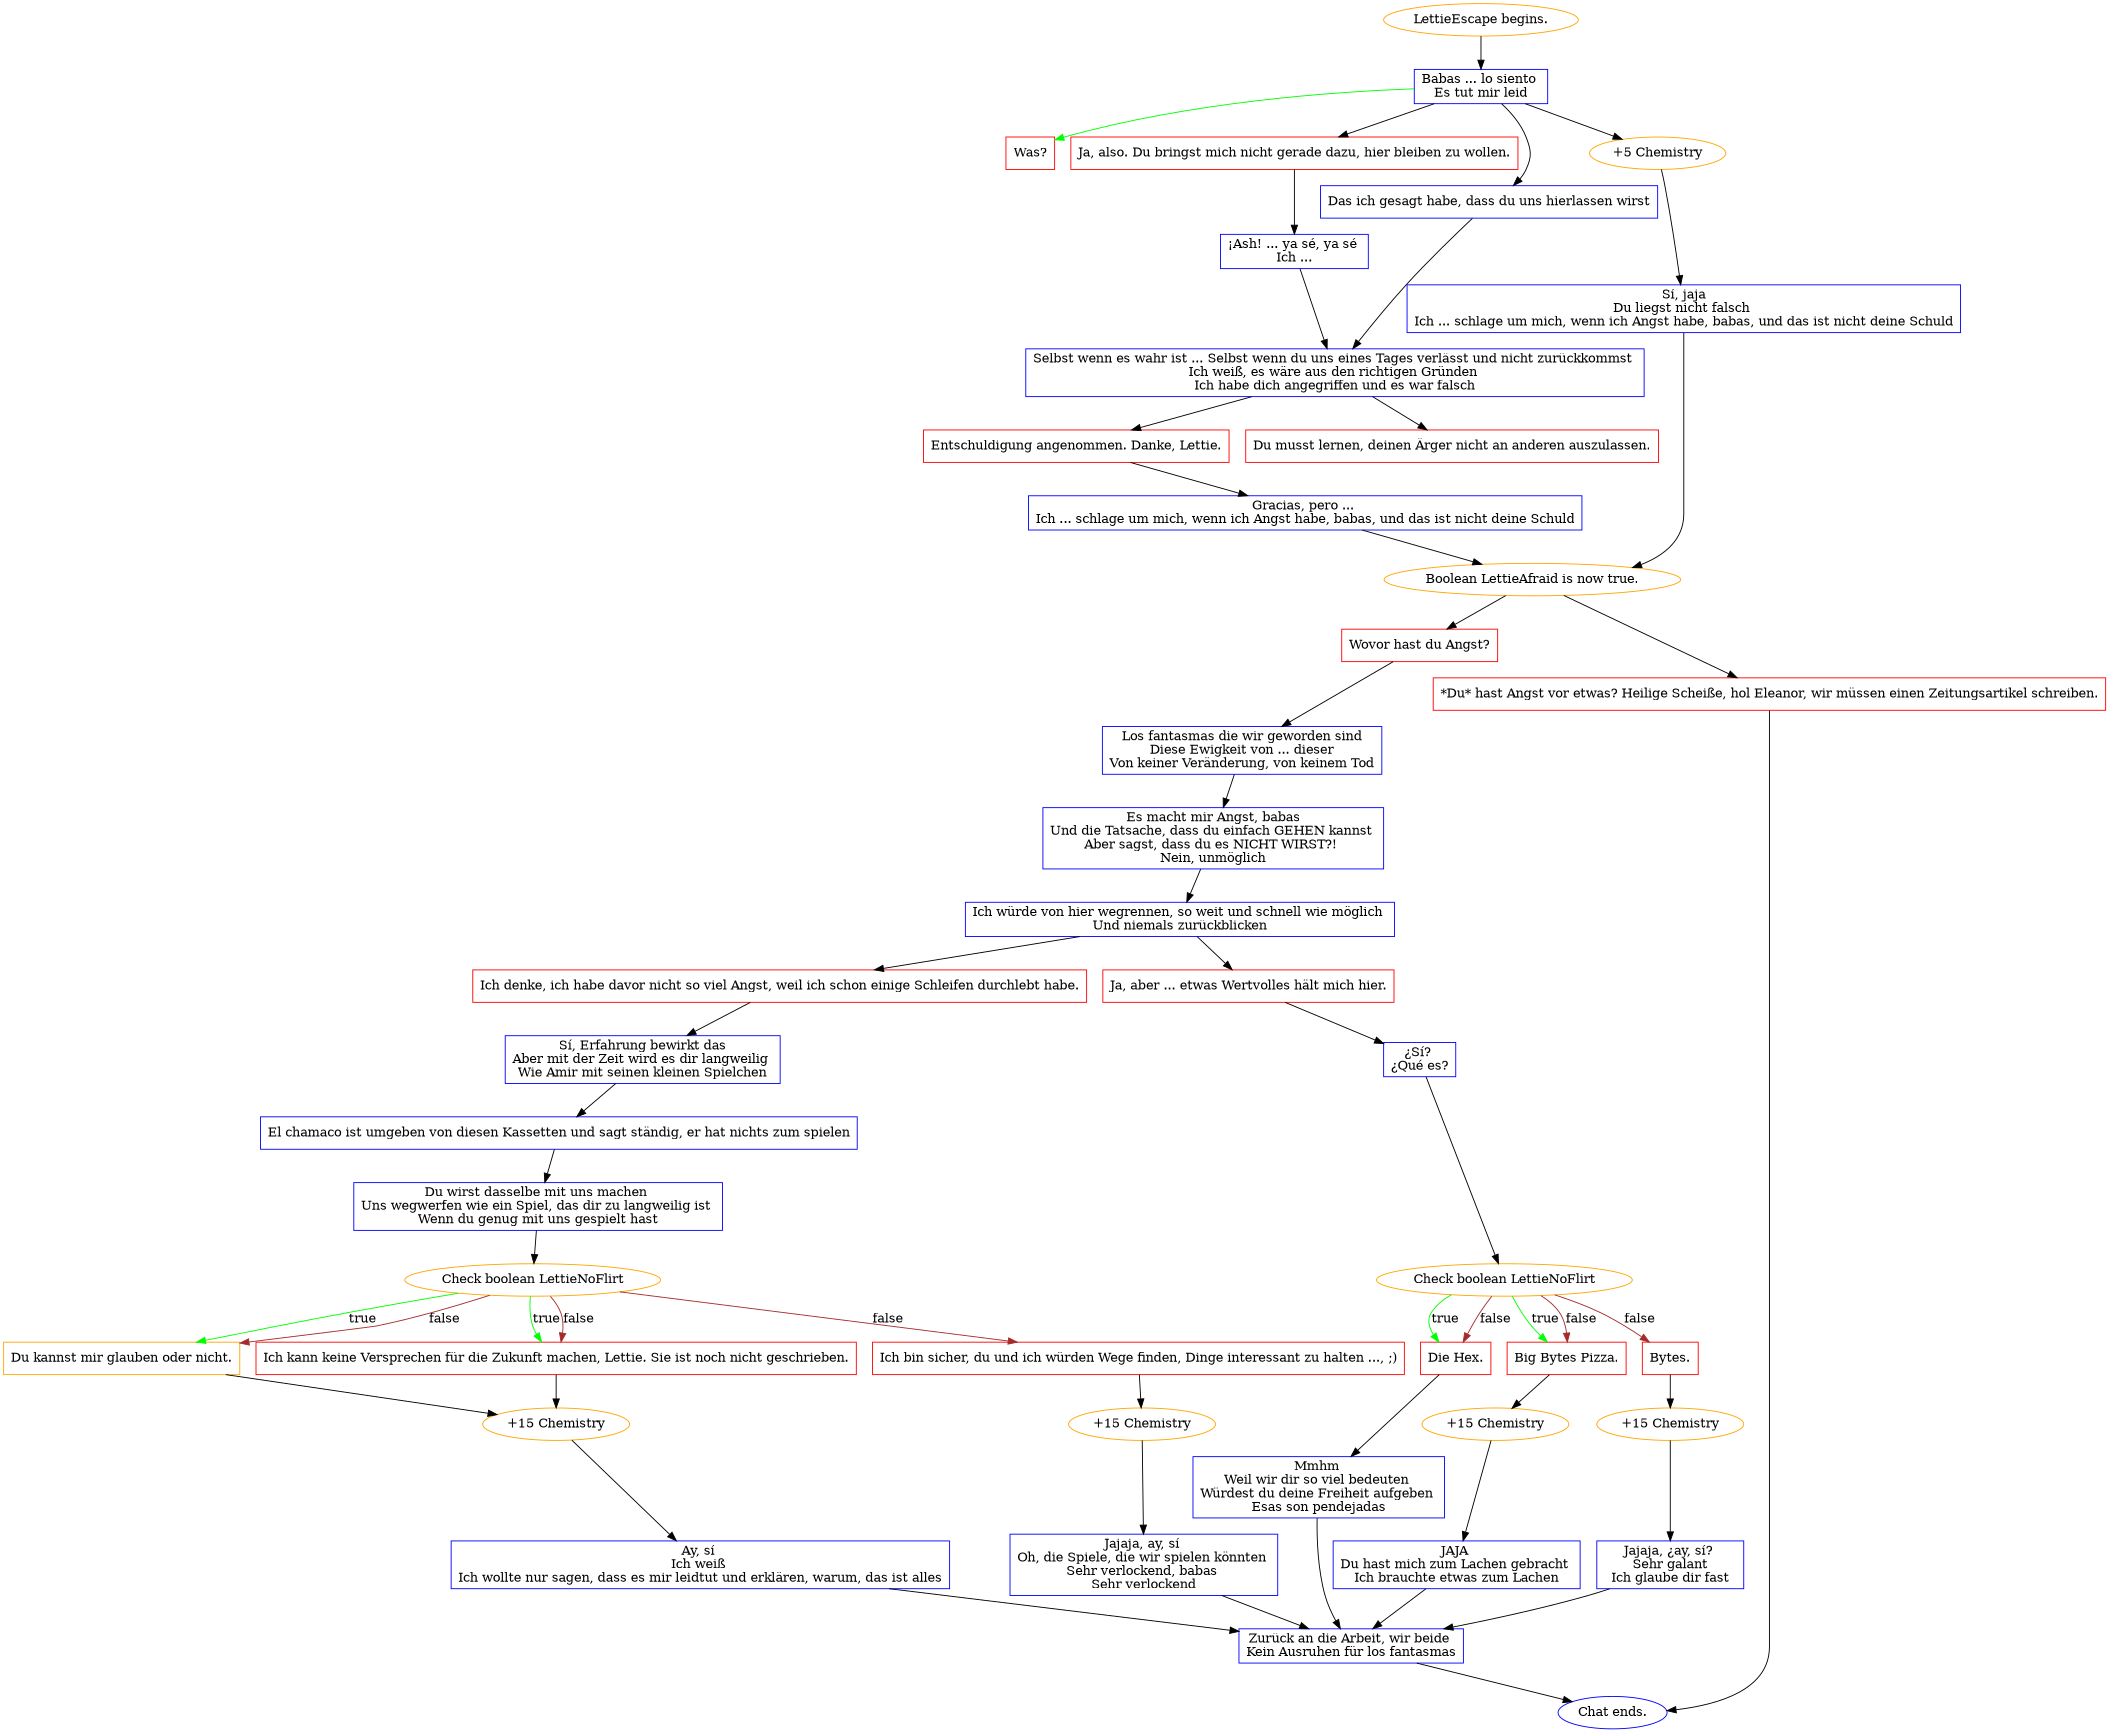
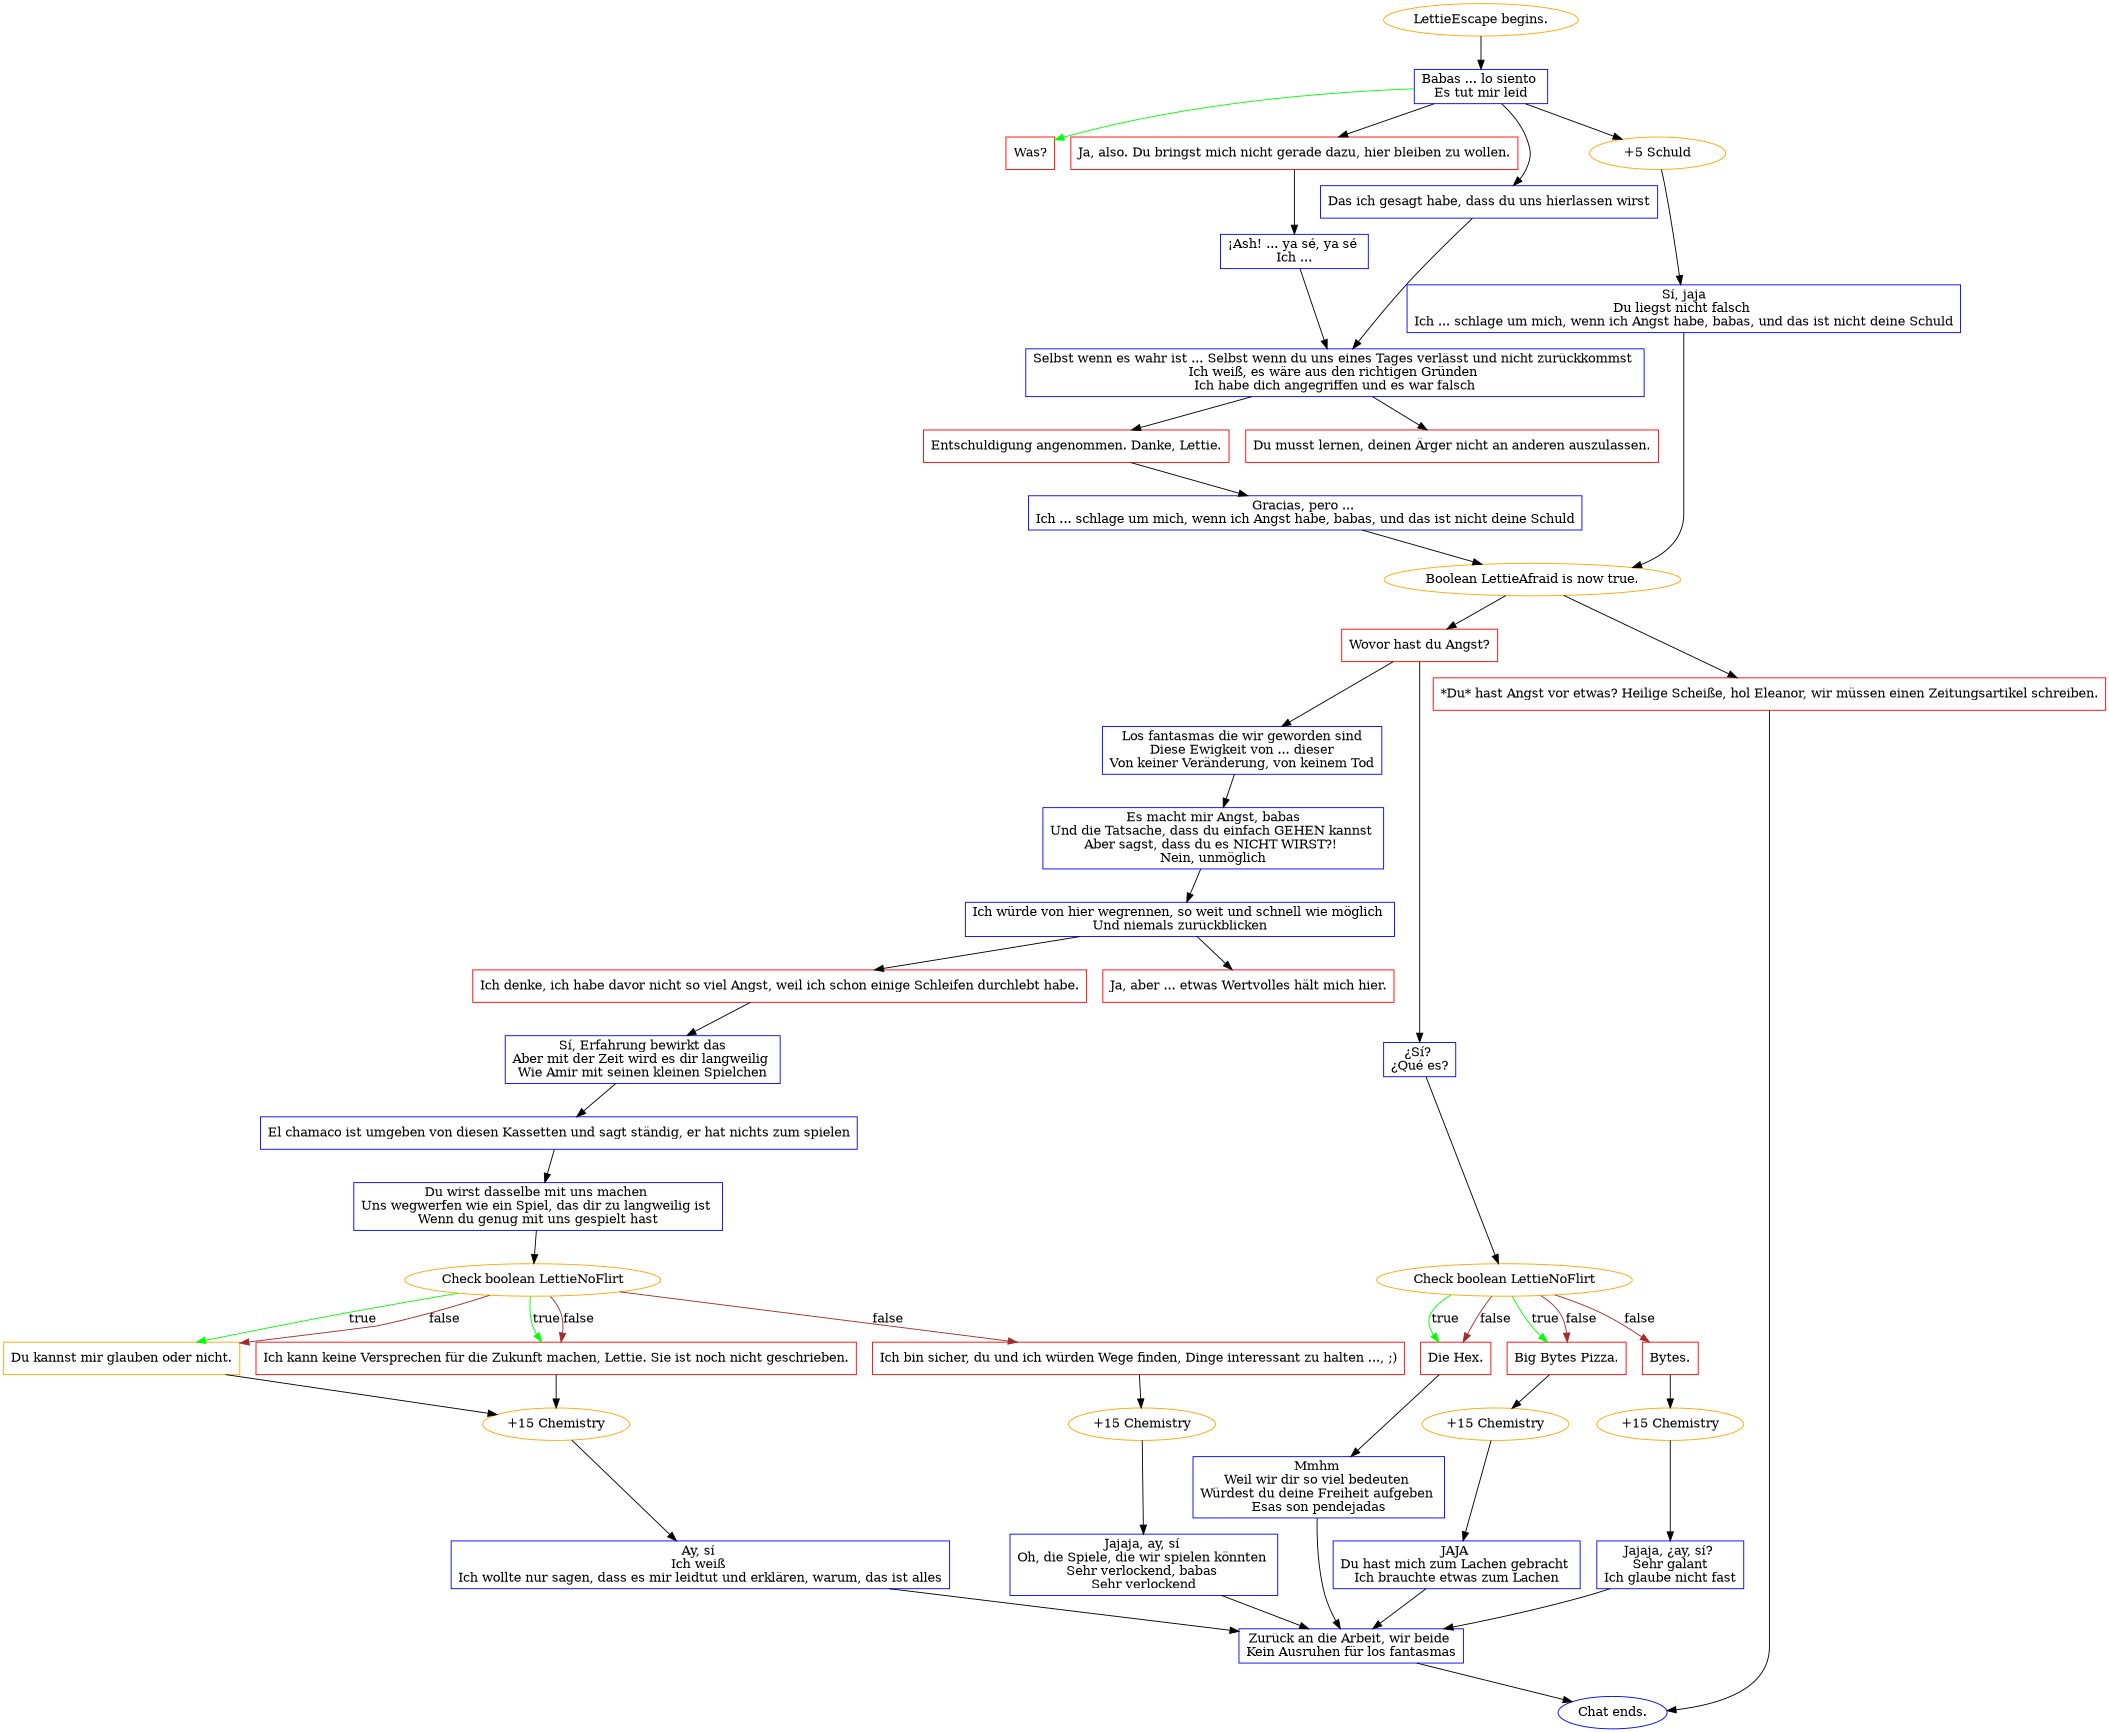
(1658, 153) -> (1658, 153)
(1330, 1021) -> (1420, 847)
(1670, 1565) -> (1670, 1565)
